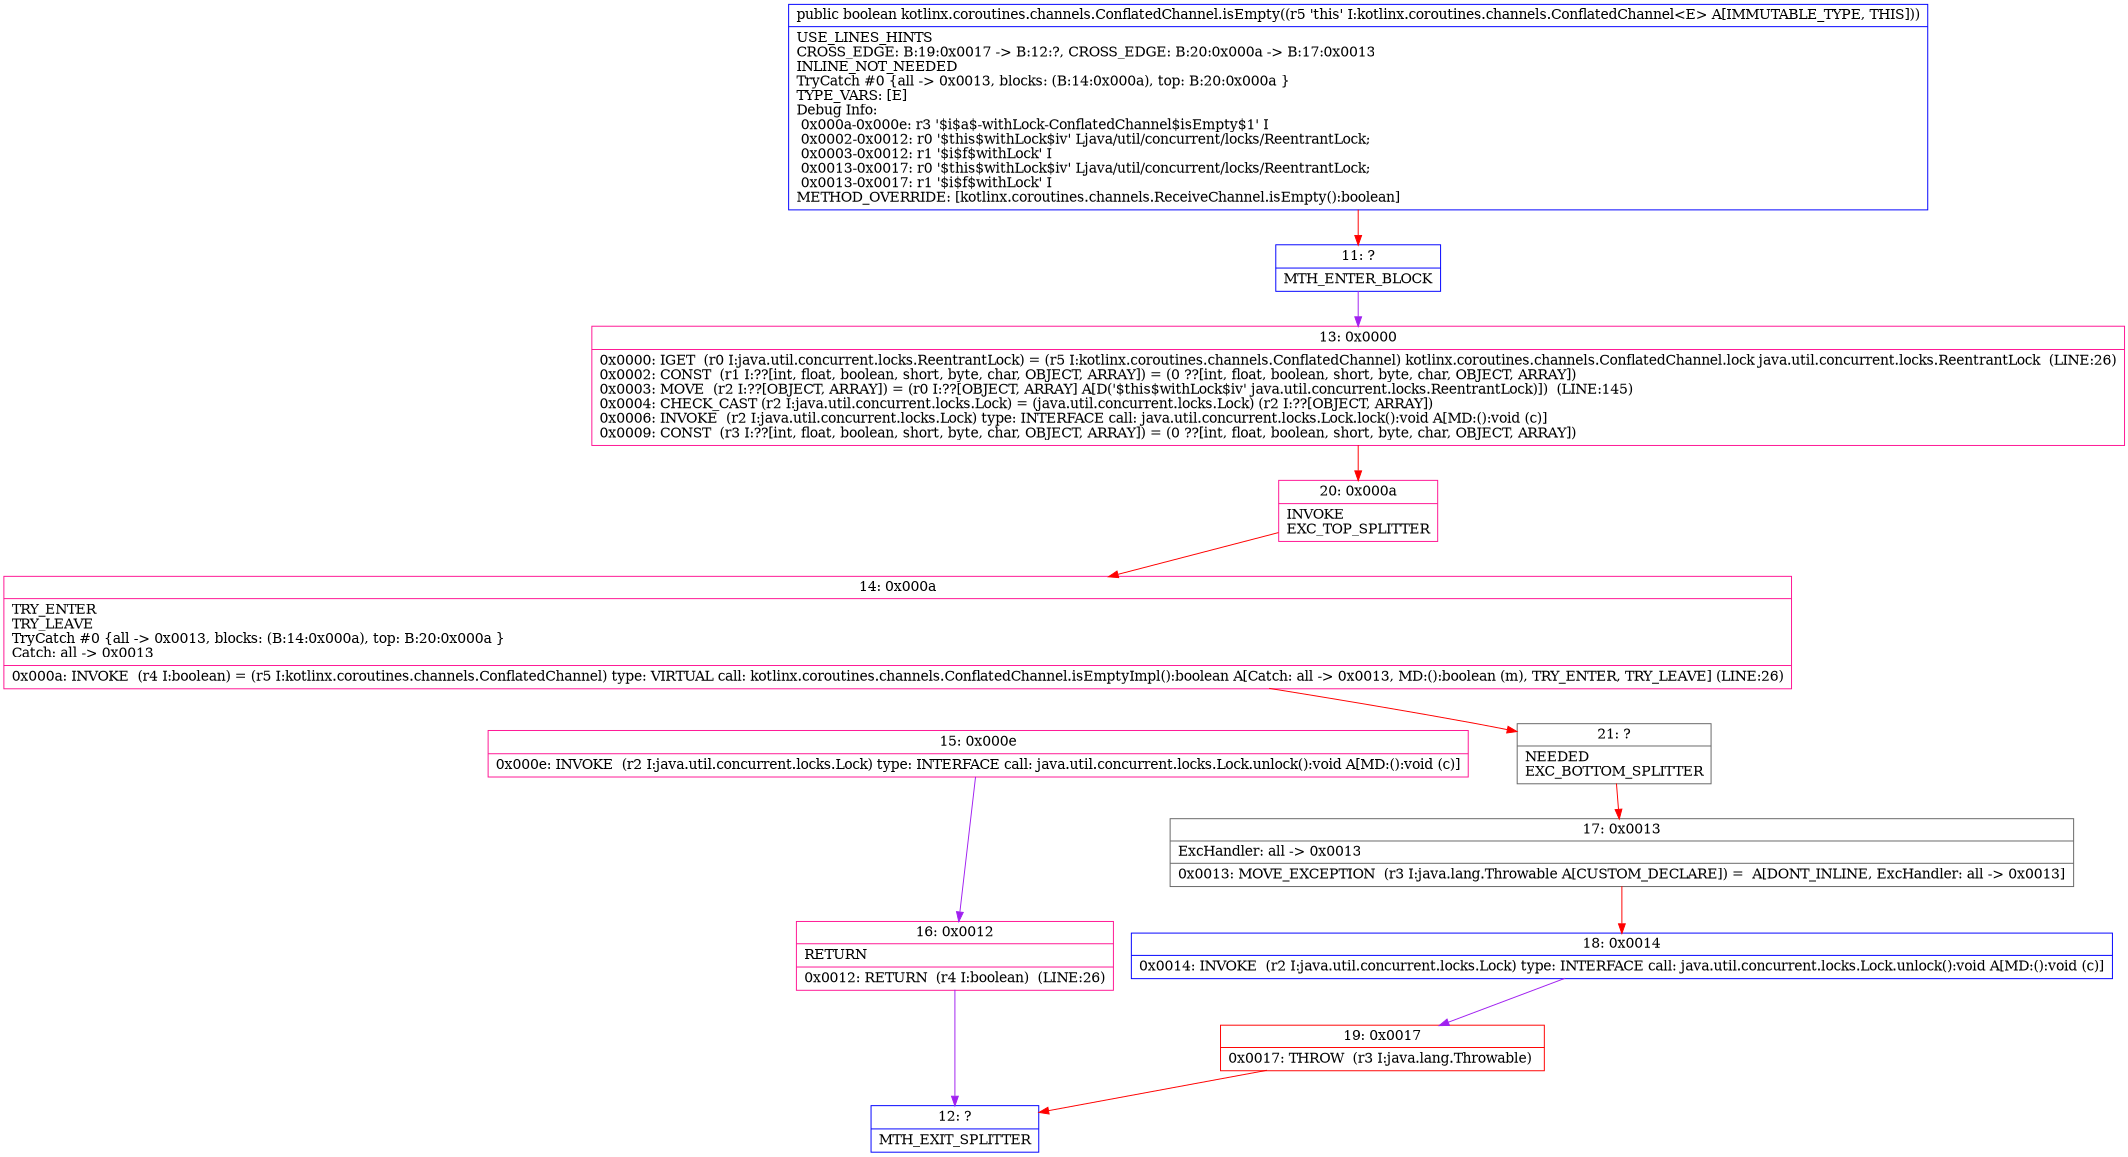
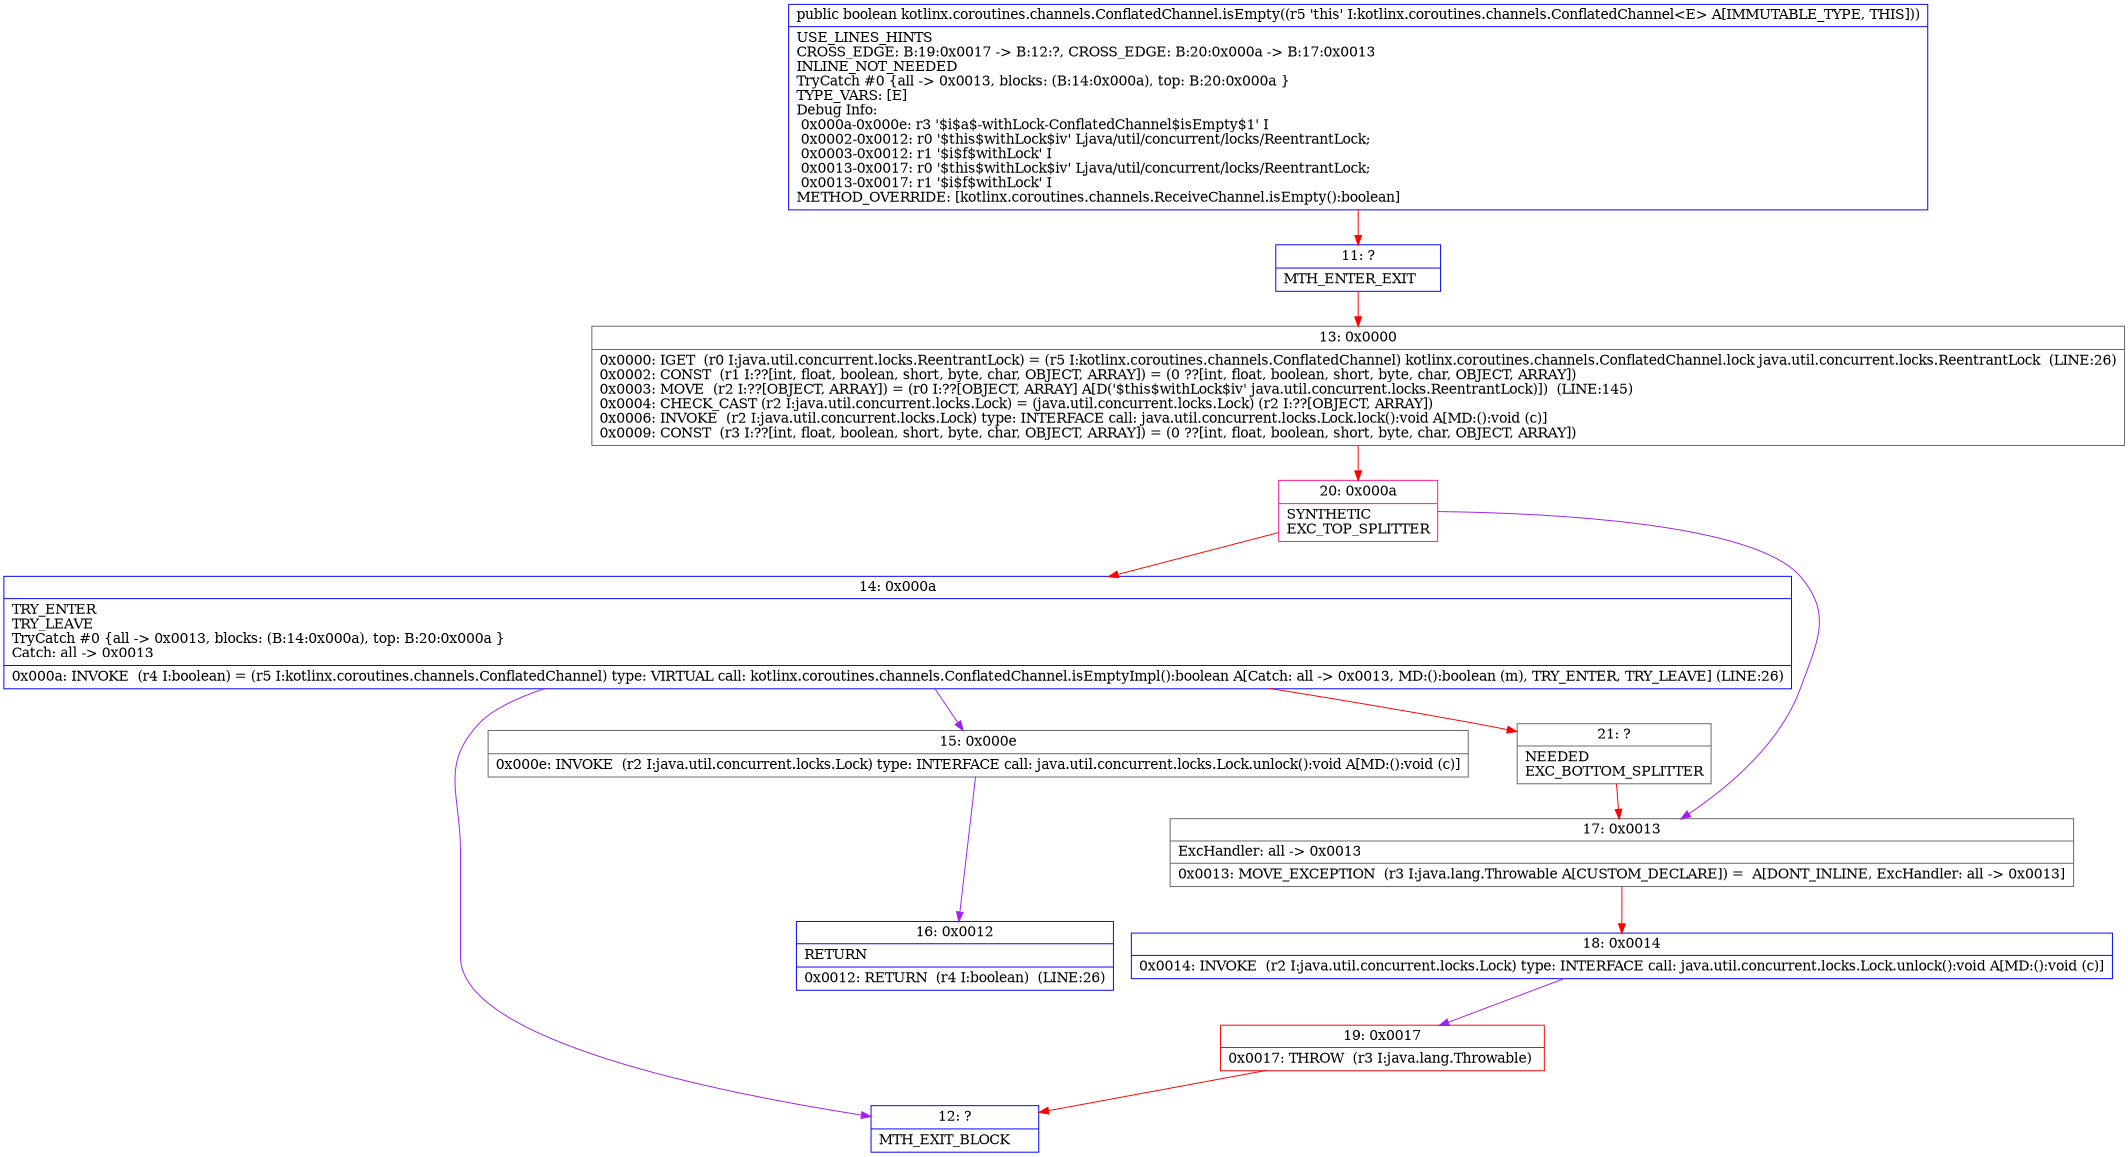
(1358, 279) -> (1349, 279)
(1358, 304) -> (1358, 304)
(1358, 386) -> (1358, 386)
(1316, 515) -> (1329, 515)
none -> (1765, 554)
(898, 633) -> (898, 633)
none -> (946, 706)
(978, 754) -> (978, 754)
(955, 956) -> (955, 956)
(955, 1043) -> (497, 1009)
(955, 1140) -> (945, 1140)
